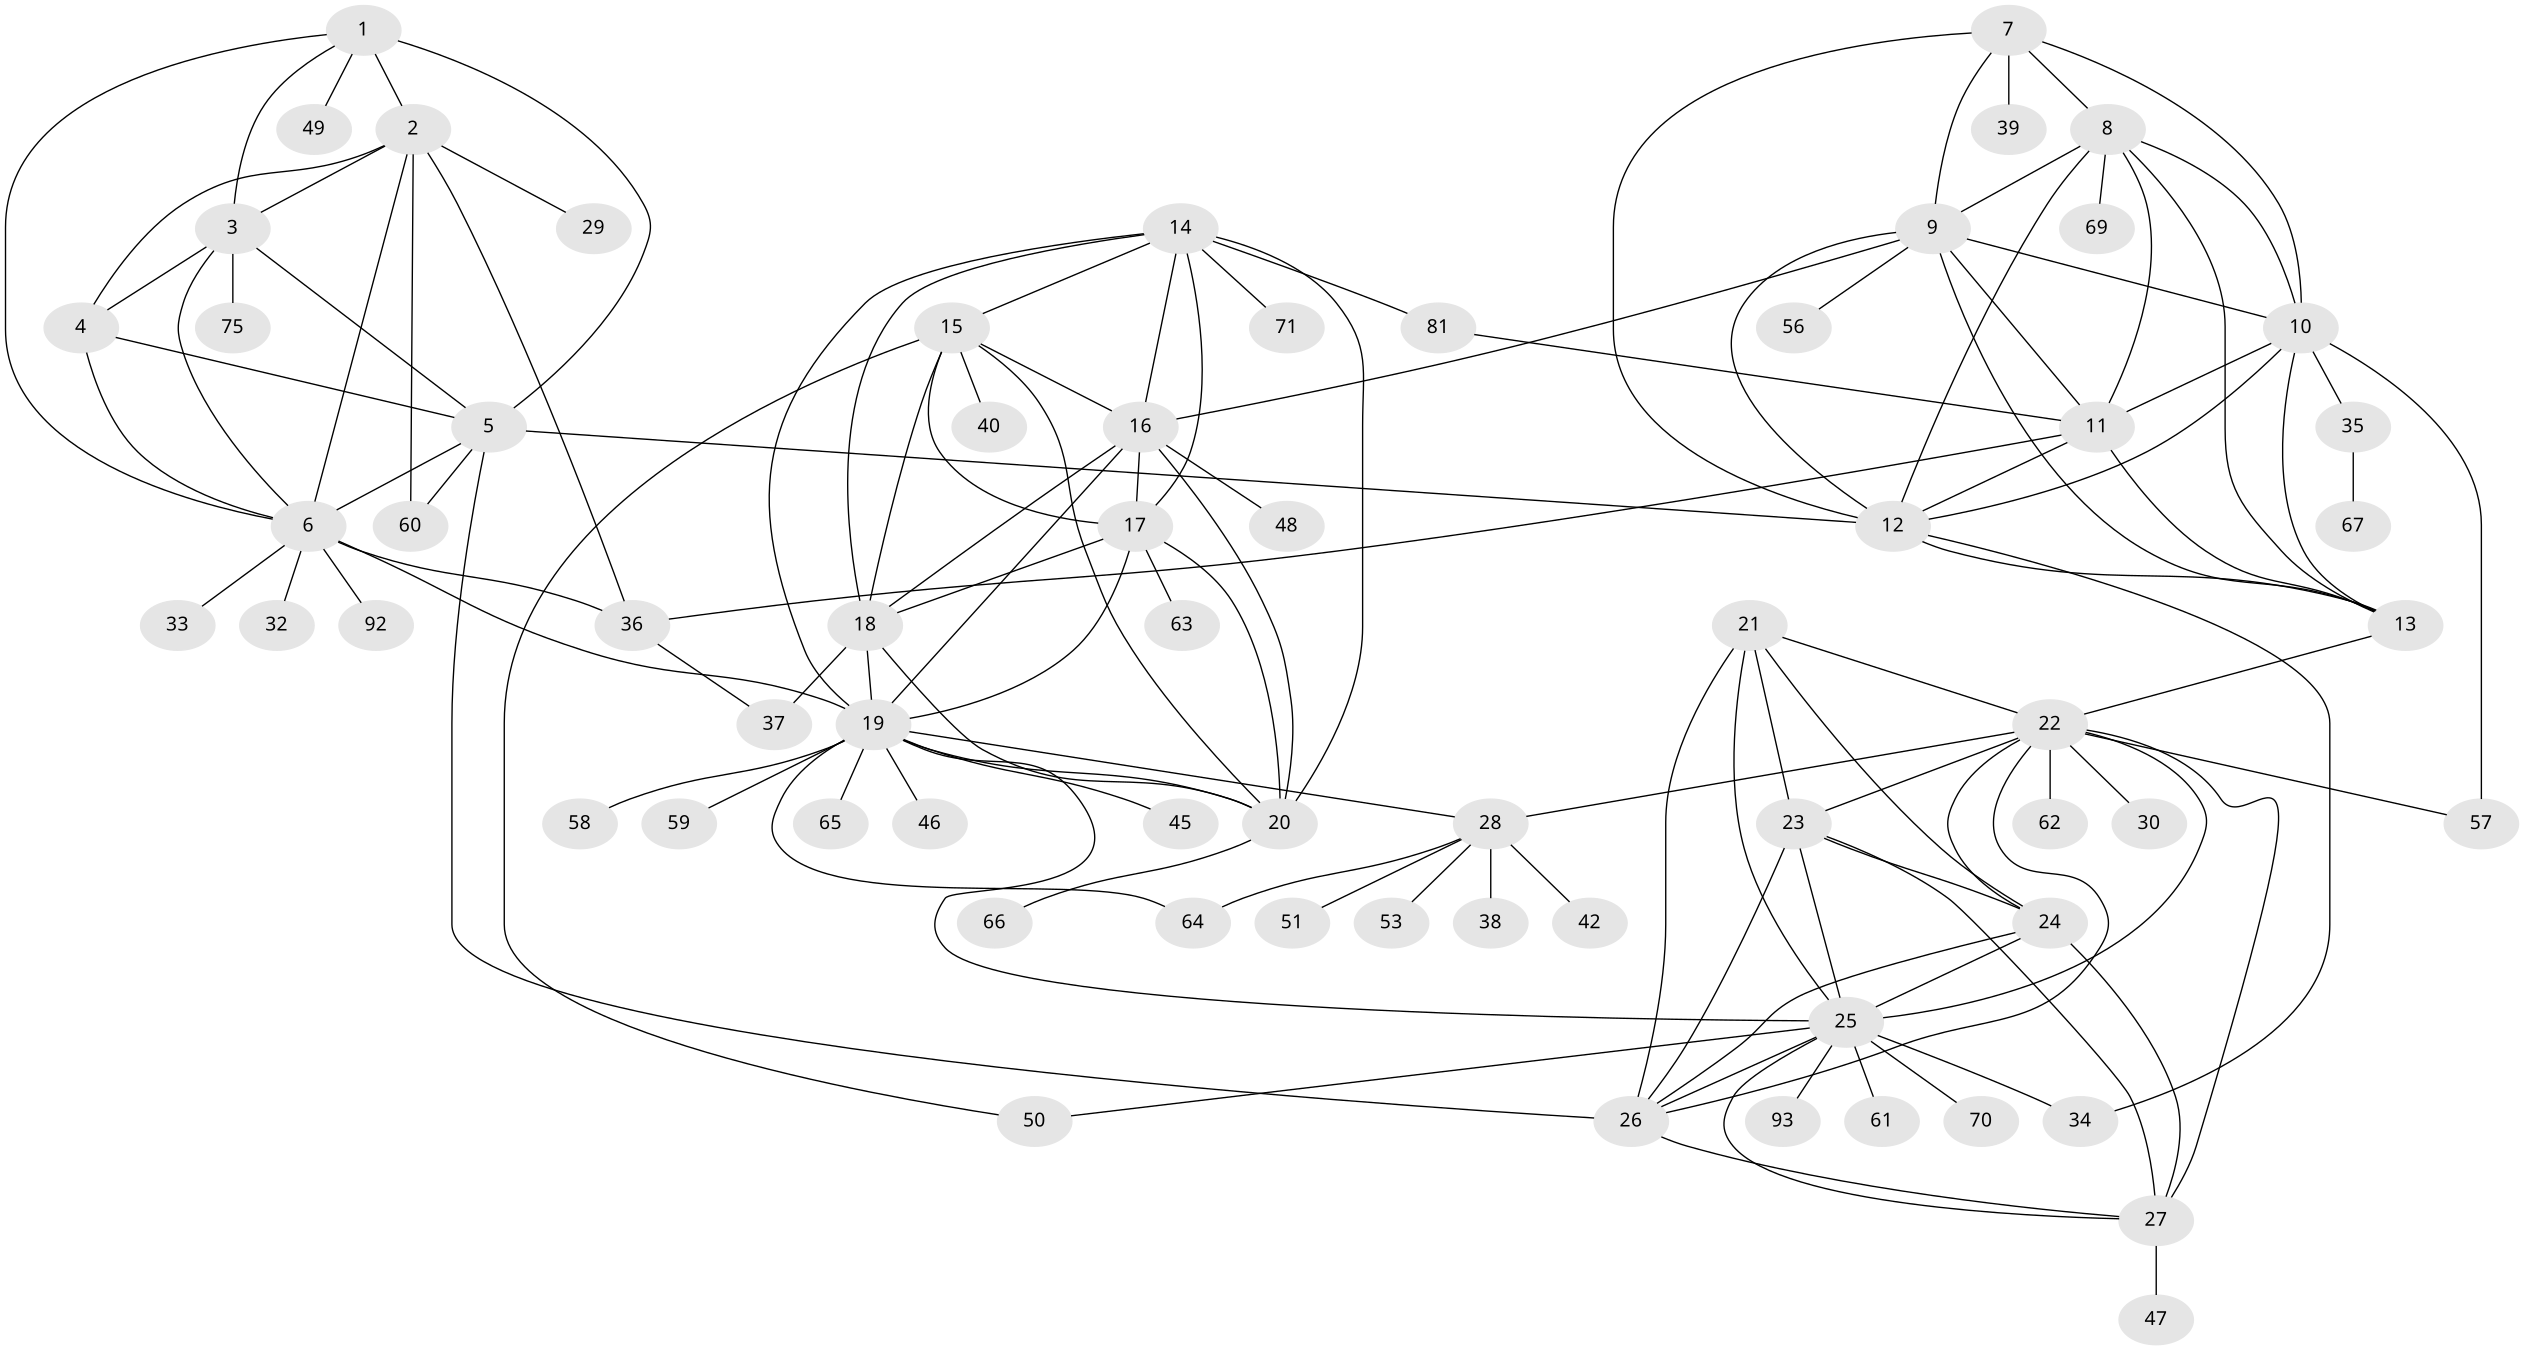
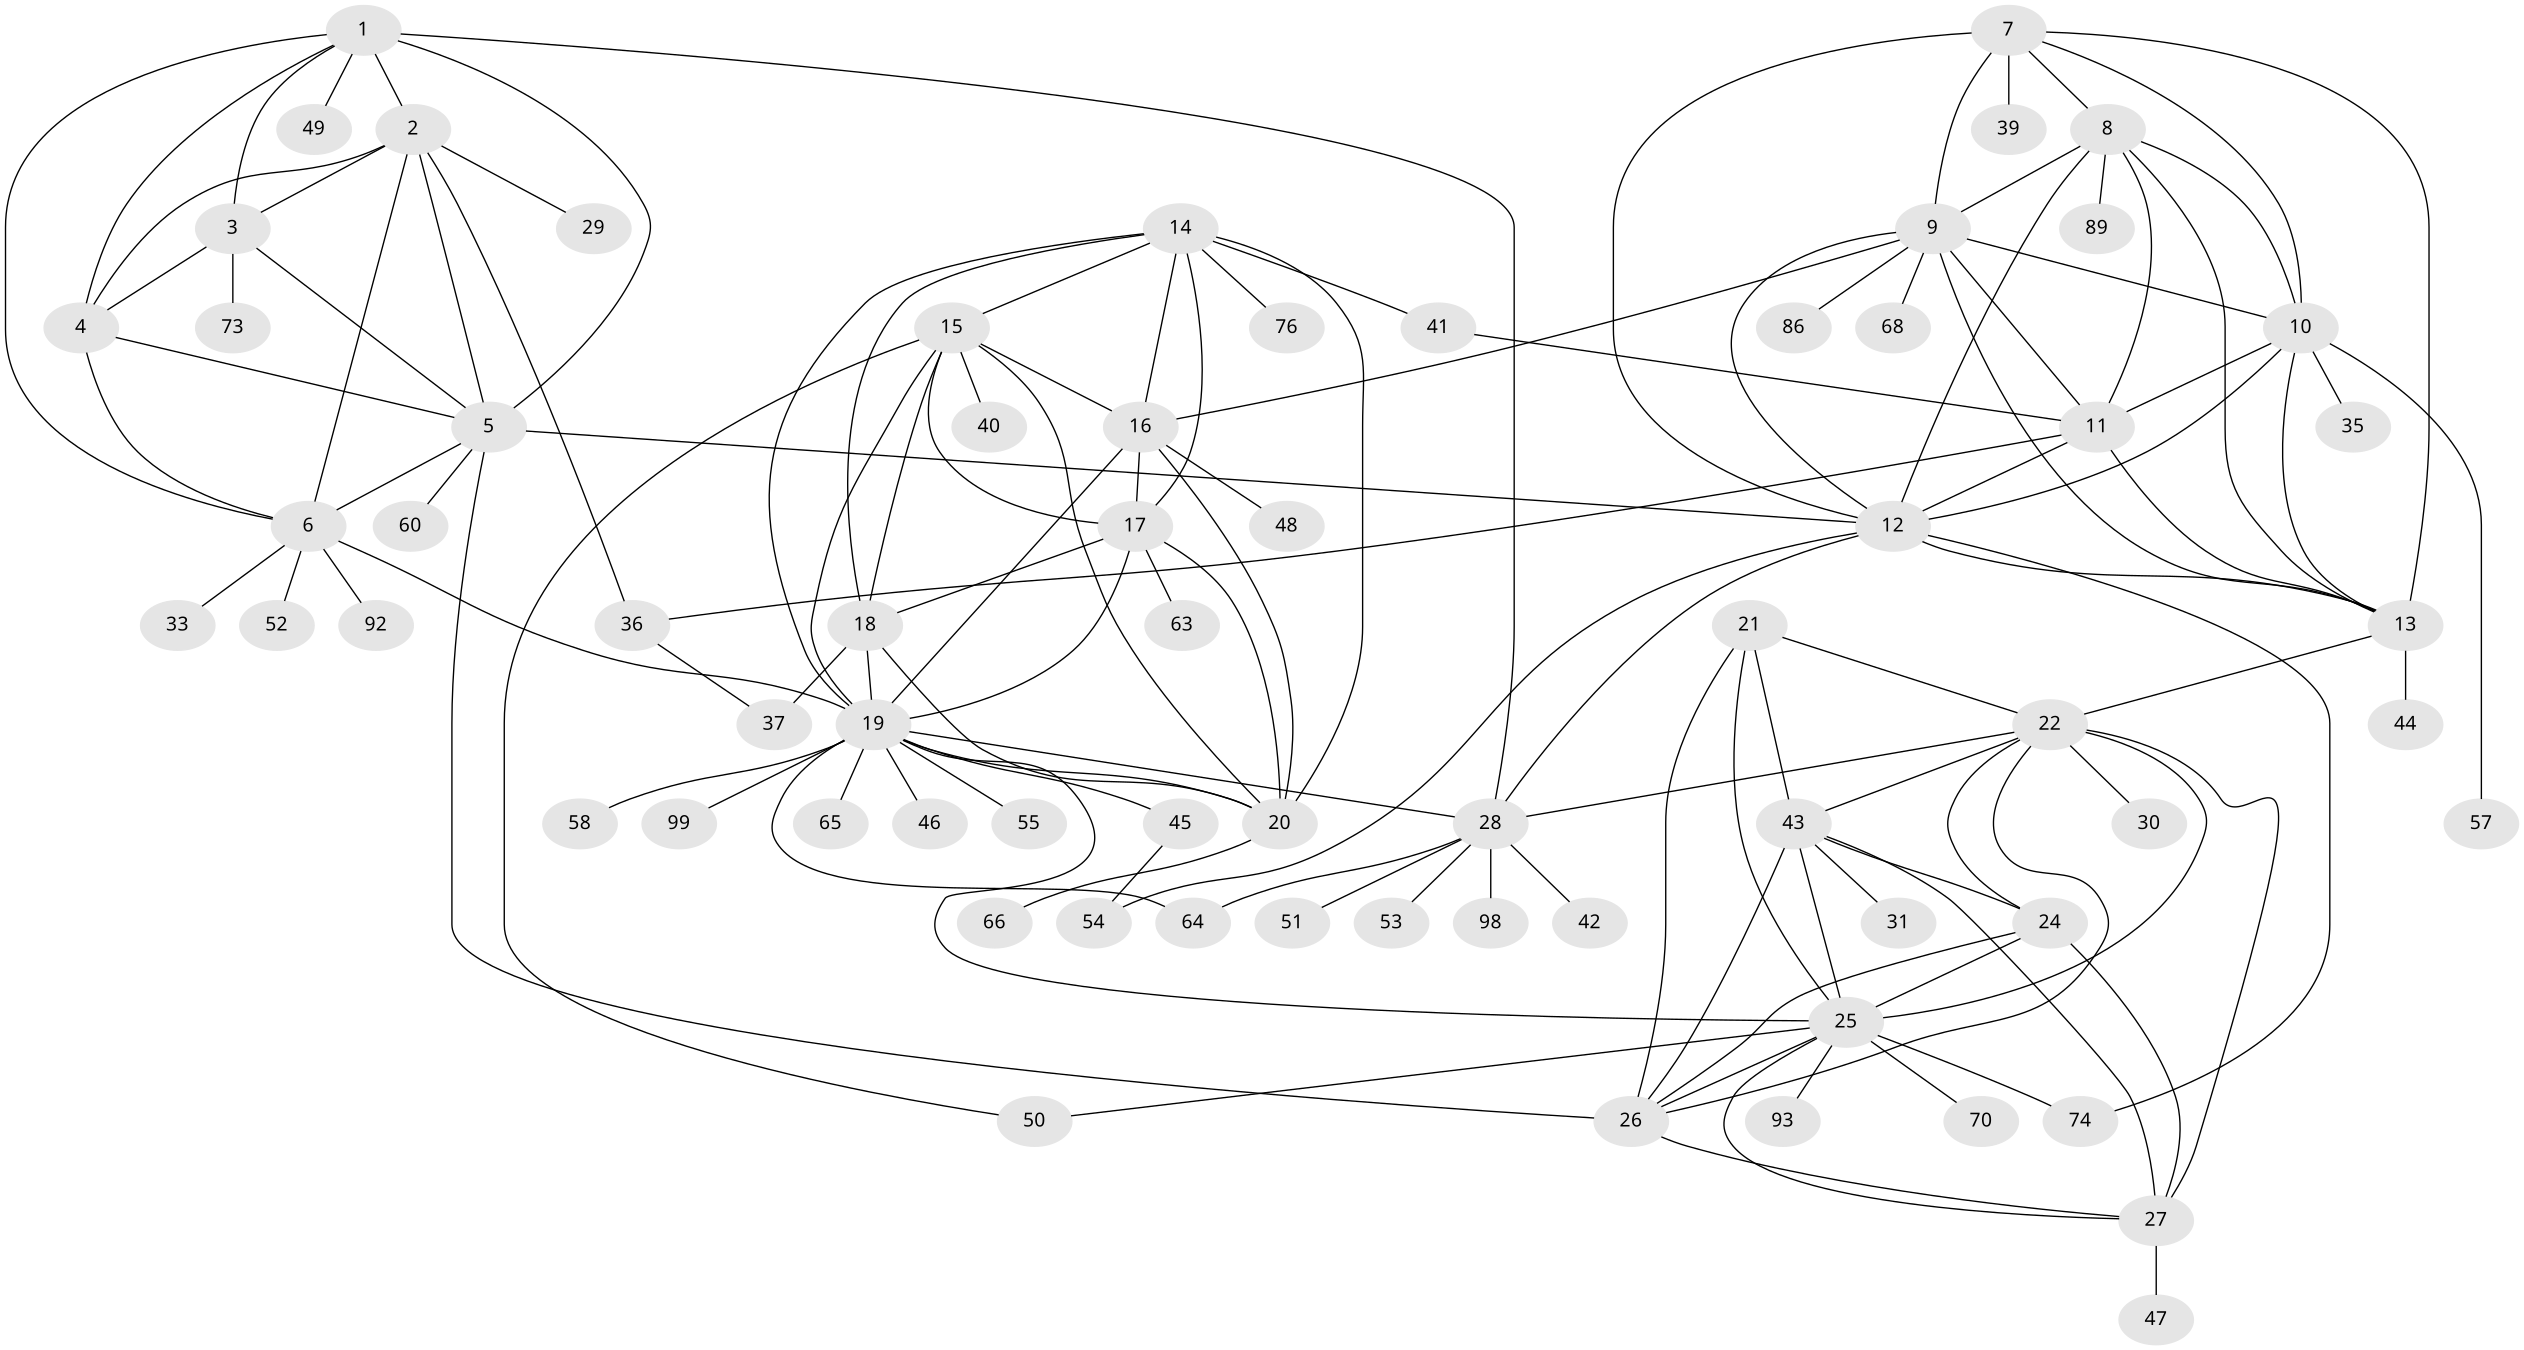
none -> (1254, 127)
none -> (178, 146)
none -> (2419, 181)
(2097, 229) -> (2097, 229)
(233, 328) -> (233, 328)
(412, 328) -> (452, 278)
(1287, 328) -> (1287, 328)
(1438, 328) -> (1438, 328)
(1794, 328) -> (1794, 328)
none -> (1893, 328)
(198, 387) -> none
none -> (838, 522)
(1002, 525) -> none
(2353, 526) -> none
(477, 578) -> none
(277, 626) -> (277, 626)
none -> (1657, 634)
none -> (2406, 725)
(2266, 774) -> none
(1888, 797) -> none
(679, 824) -> (679, 824)
none -> (1029, 824)
(1794, 824) -> (1794, 824)
(2050, 824) -> none
none -> (1094, 923)
(1491, 923) -> (1491, 923)
none -> (1899, 923)
(1882, 1122) -> none
(2080, 1122) -> (2080, 1122)
